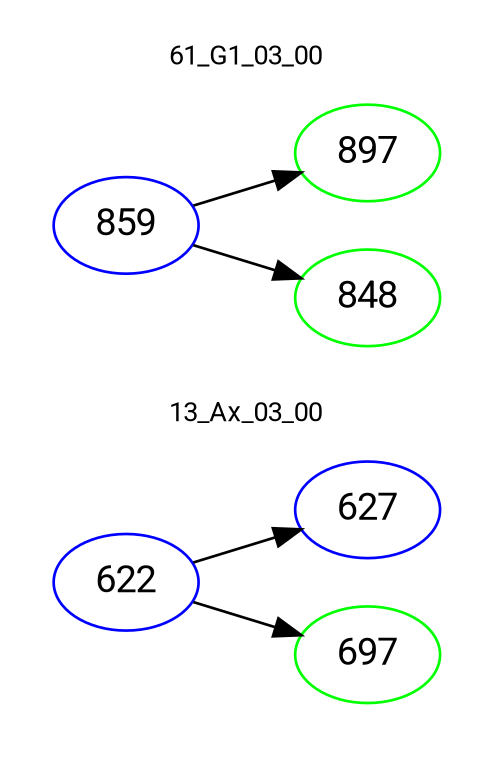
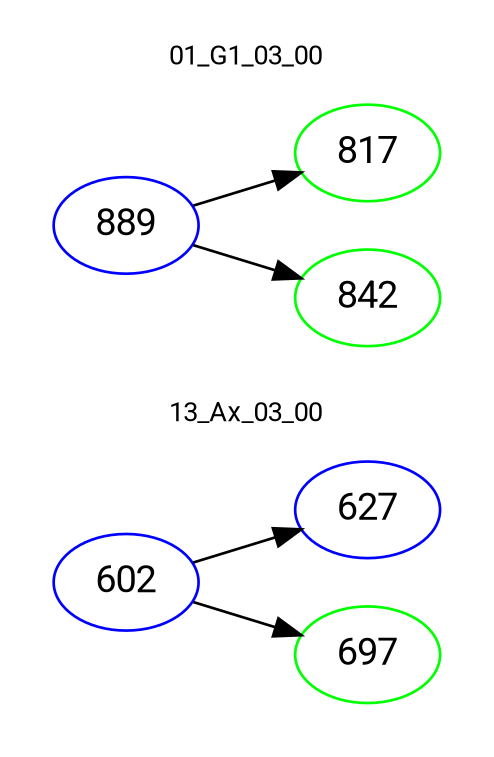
(247, 58) -> (247, 58)
(368, 153) -> (368, 153)
(126, 225) -> (126, 225)
(368, 298) -> (368, 298)
(126, 582) -> (126, 582)
